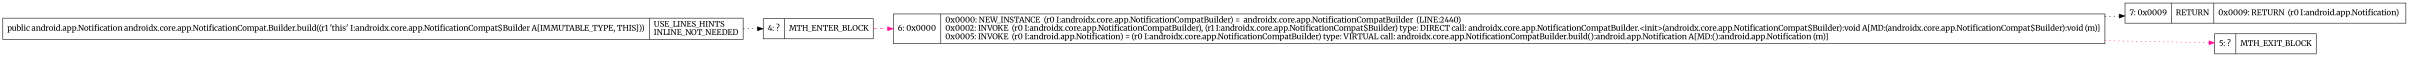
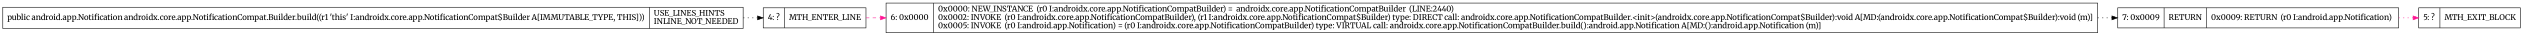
(829, 28) -> (825, 18)
(2157, 42) -> (2406, 18)
